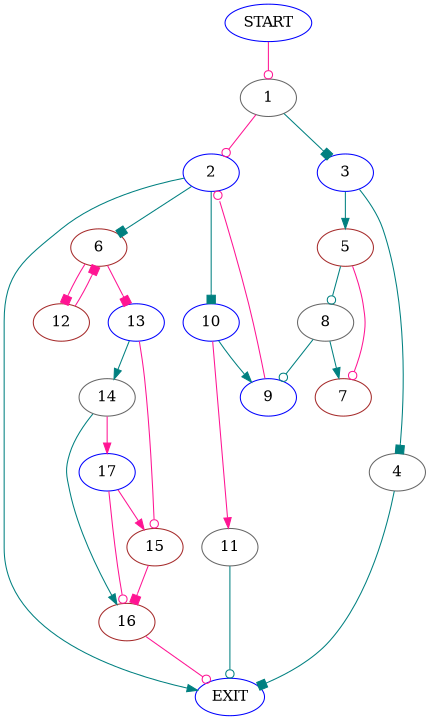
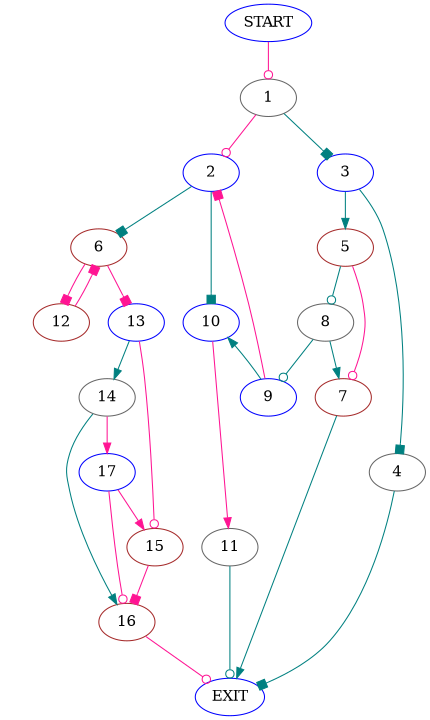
(245, 289) -> (245, 289)
(231, 358) -> (248, 362)
(4, 434) -> (289, 542)
